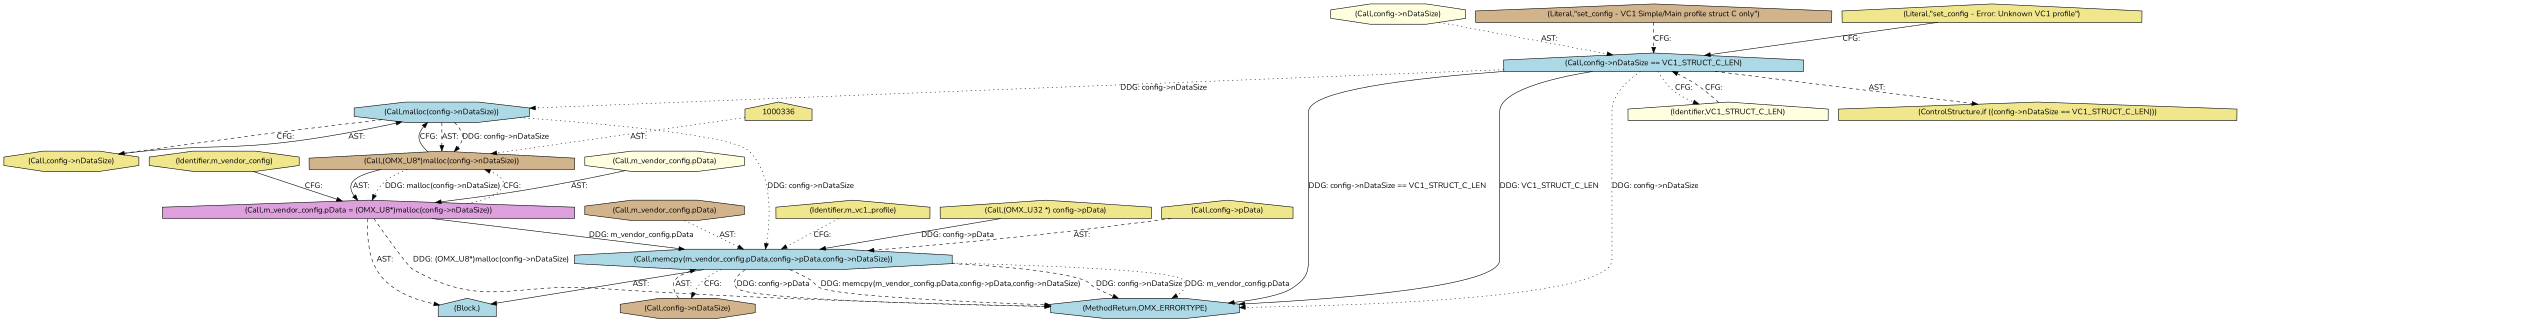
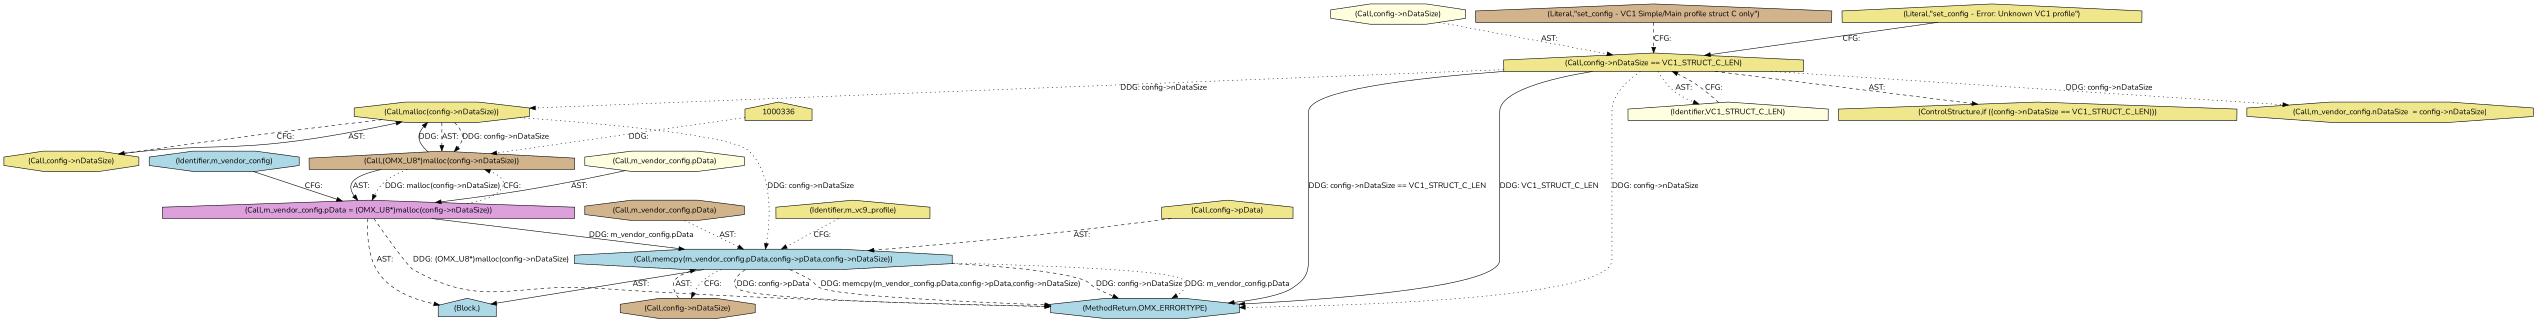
(1654, 63) -> (1654, 63)
(1685, 88) -> (1685, 88)
(442, 112) -> (442, 112)
none -> (2390, 112)
(430, 137) -> (430, 137)
(640, 137) -> (640, 137)
(224, 161) -> (224, 161)
(853, 210) -> (853, 210)
(1046, 210) -> none
